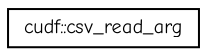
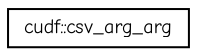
(104, 28) -> (98, 28)
